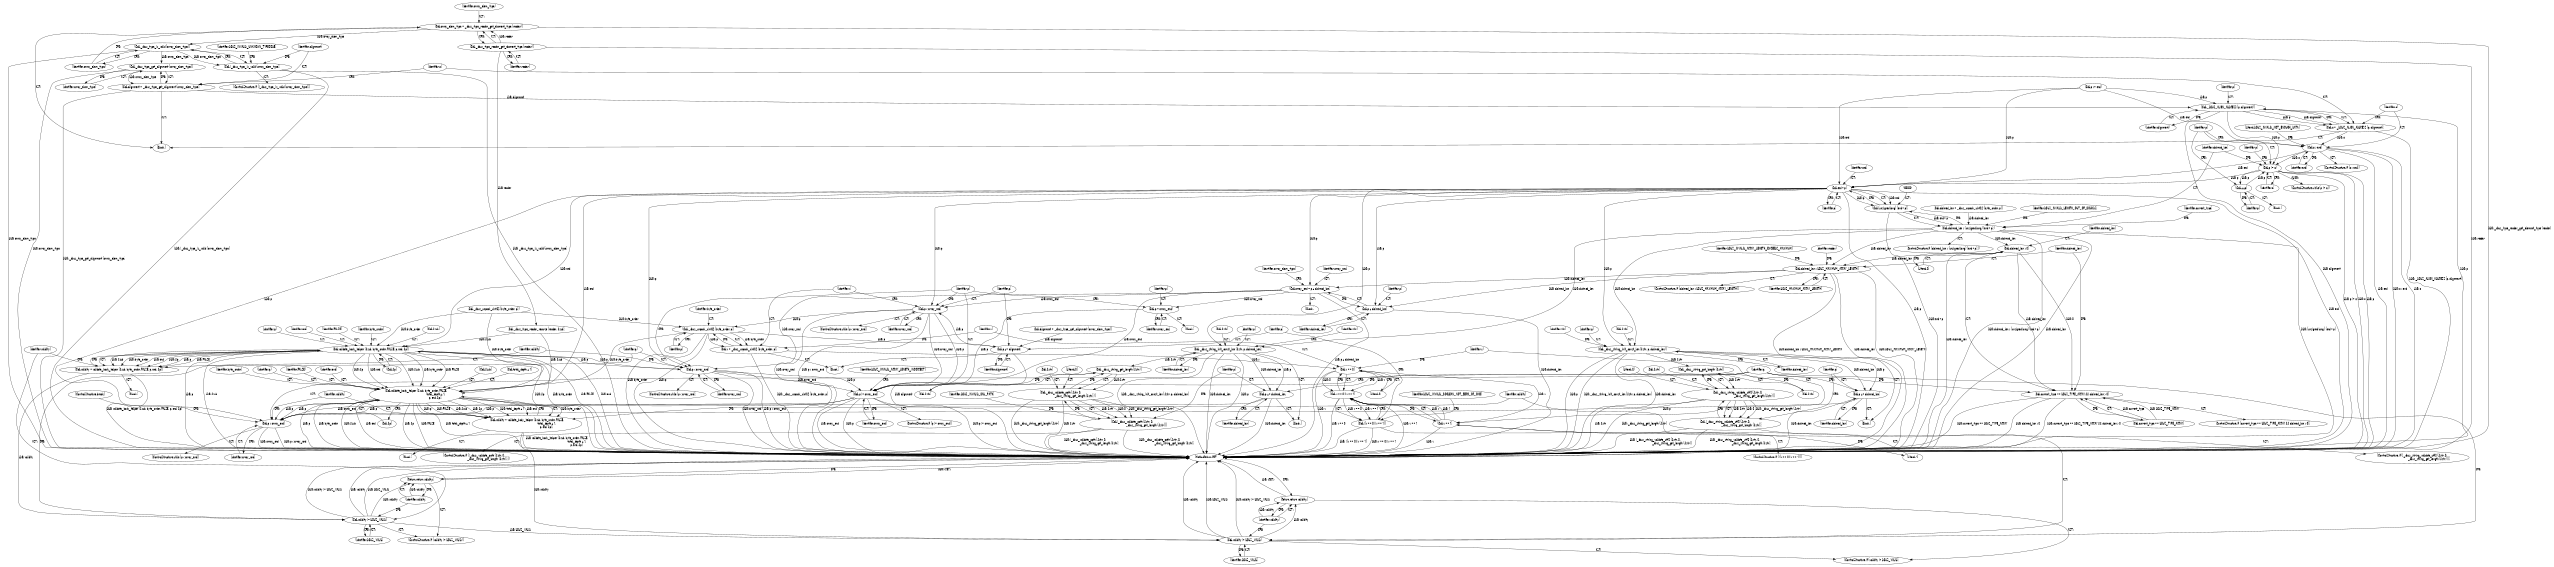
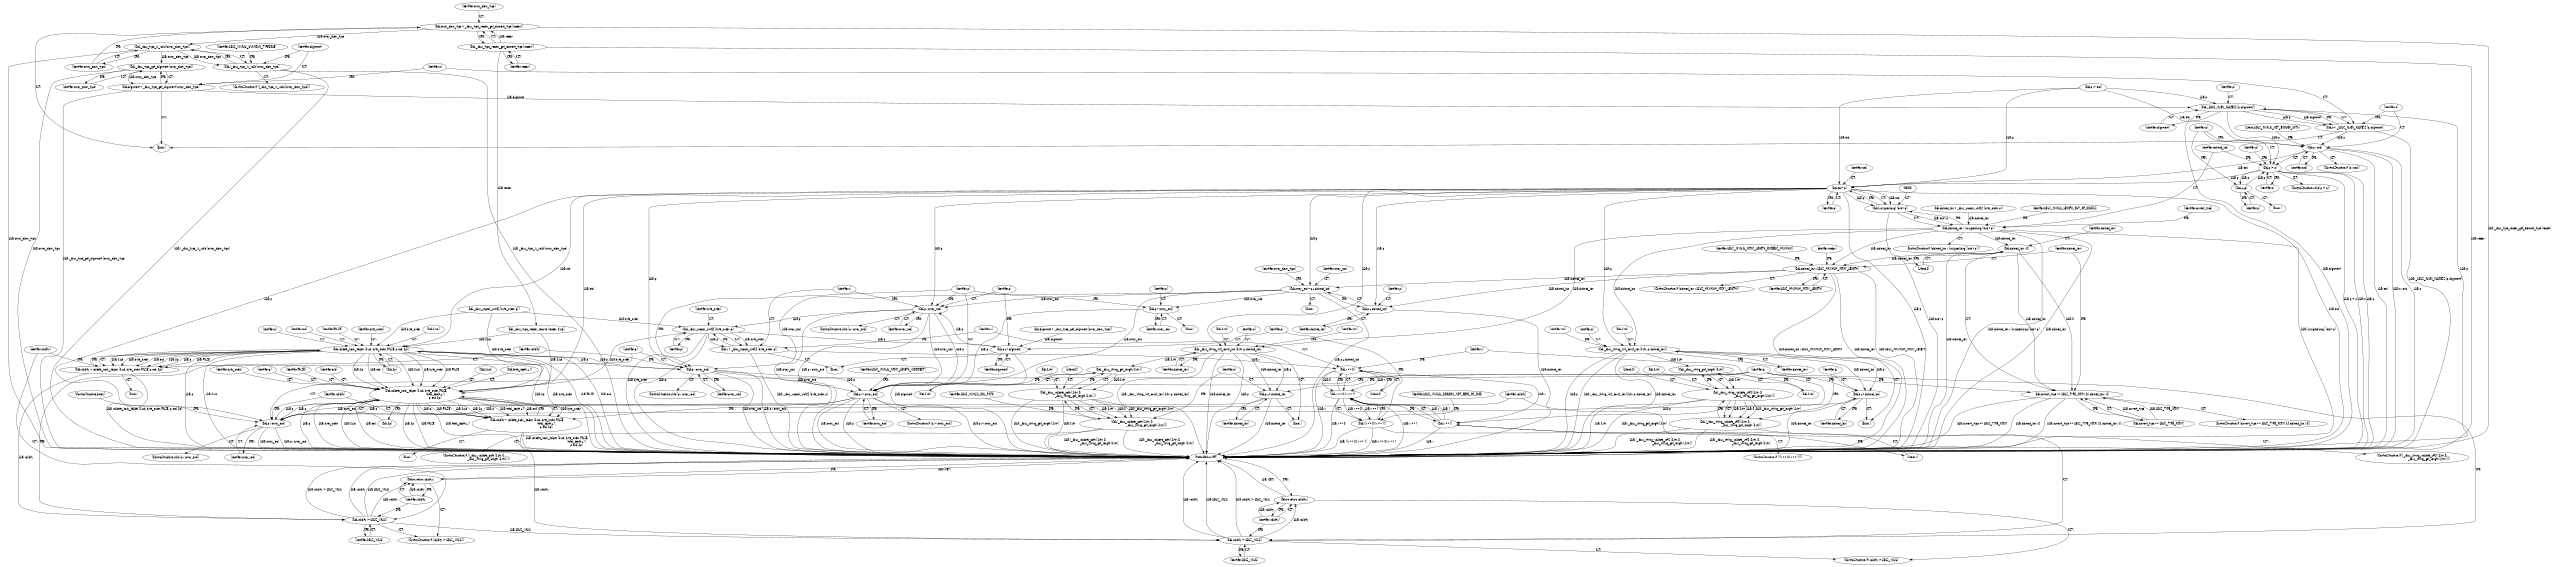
(2296, 158) -> (2296, 158)
(2296, 178) -> (2296, 178)
